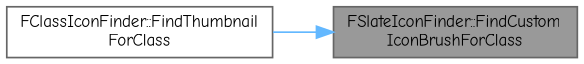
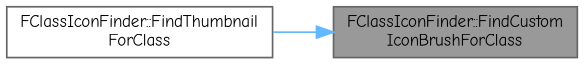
(455, 32) -> (455, 32)
